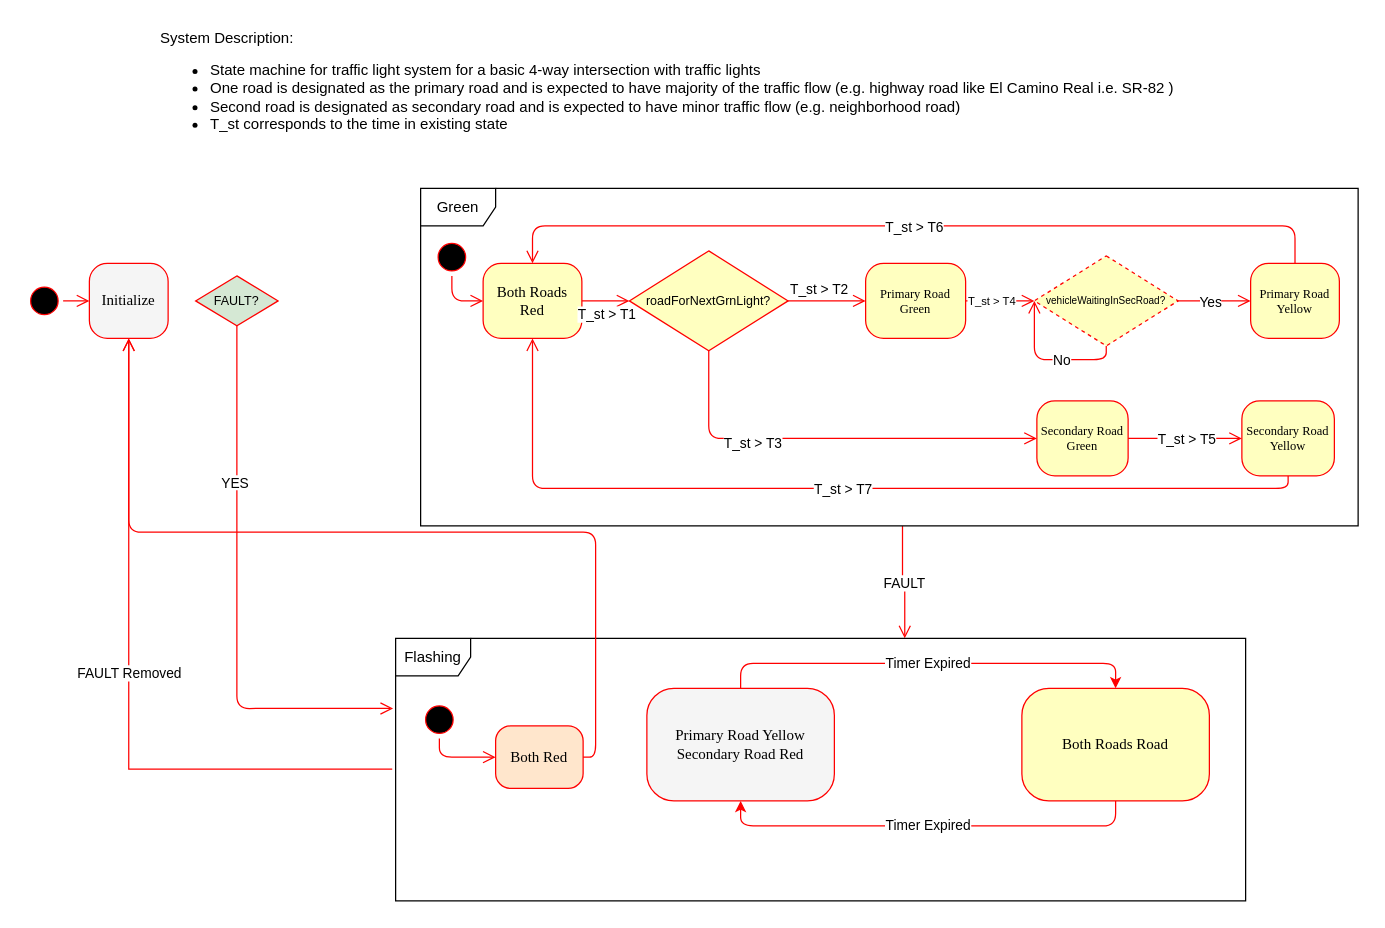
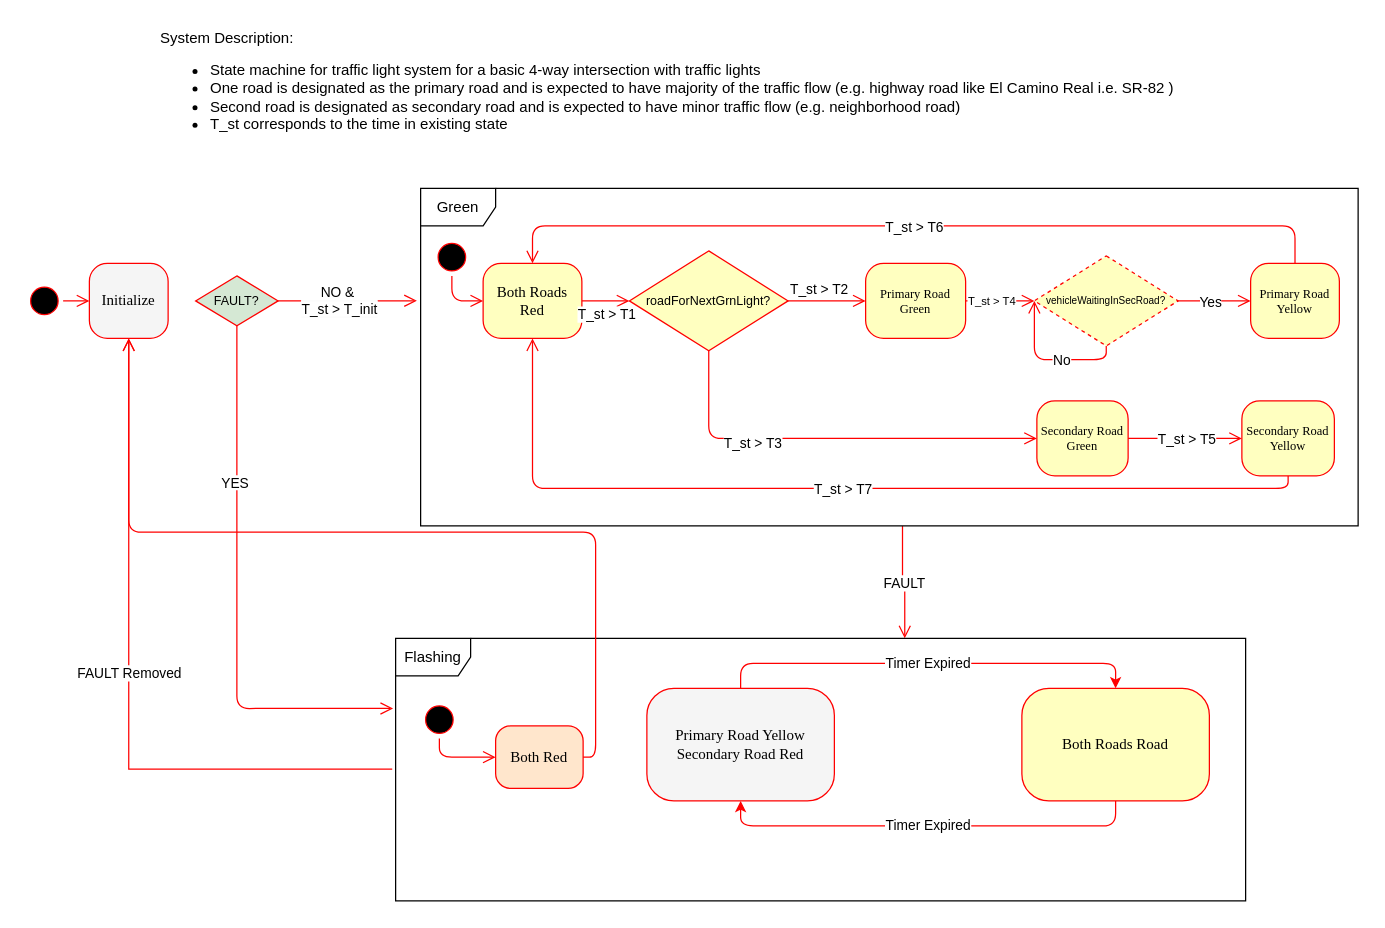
none -> (387, 301)
